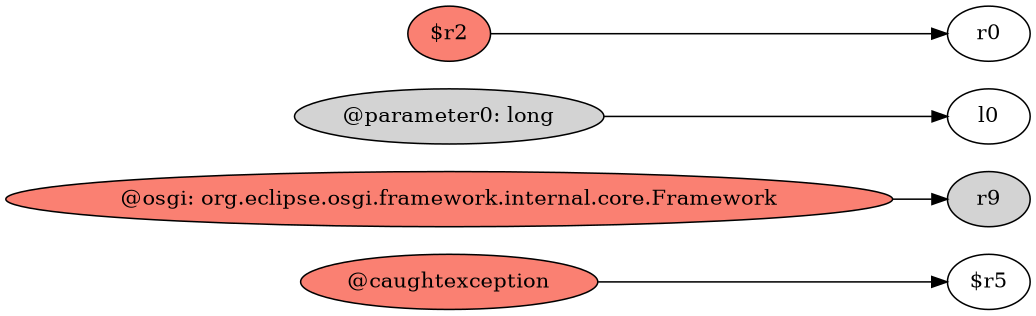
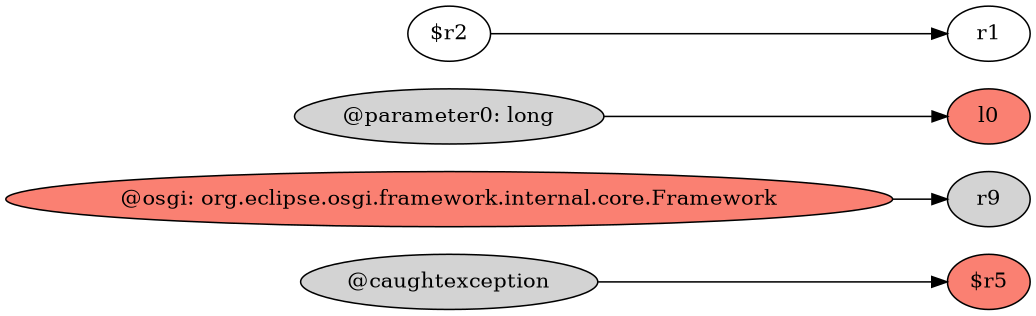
(449, 34) -> (449, 34)
(989, 34) -> (989, 34)
(989, 116) -> (989, 116)
(449, 282) -> (449, 282)
(989, 282) -> (989, 282)
